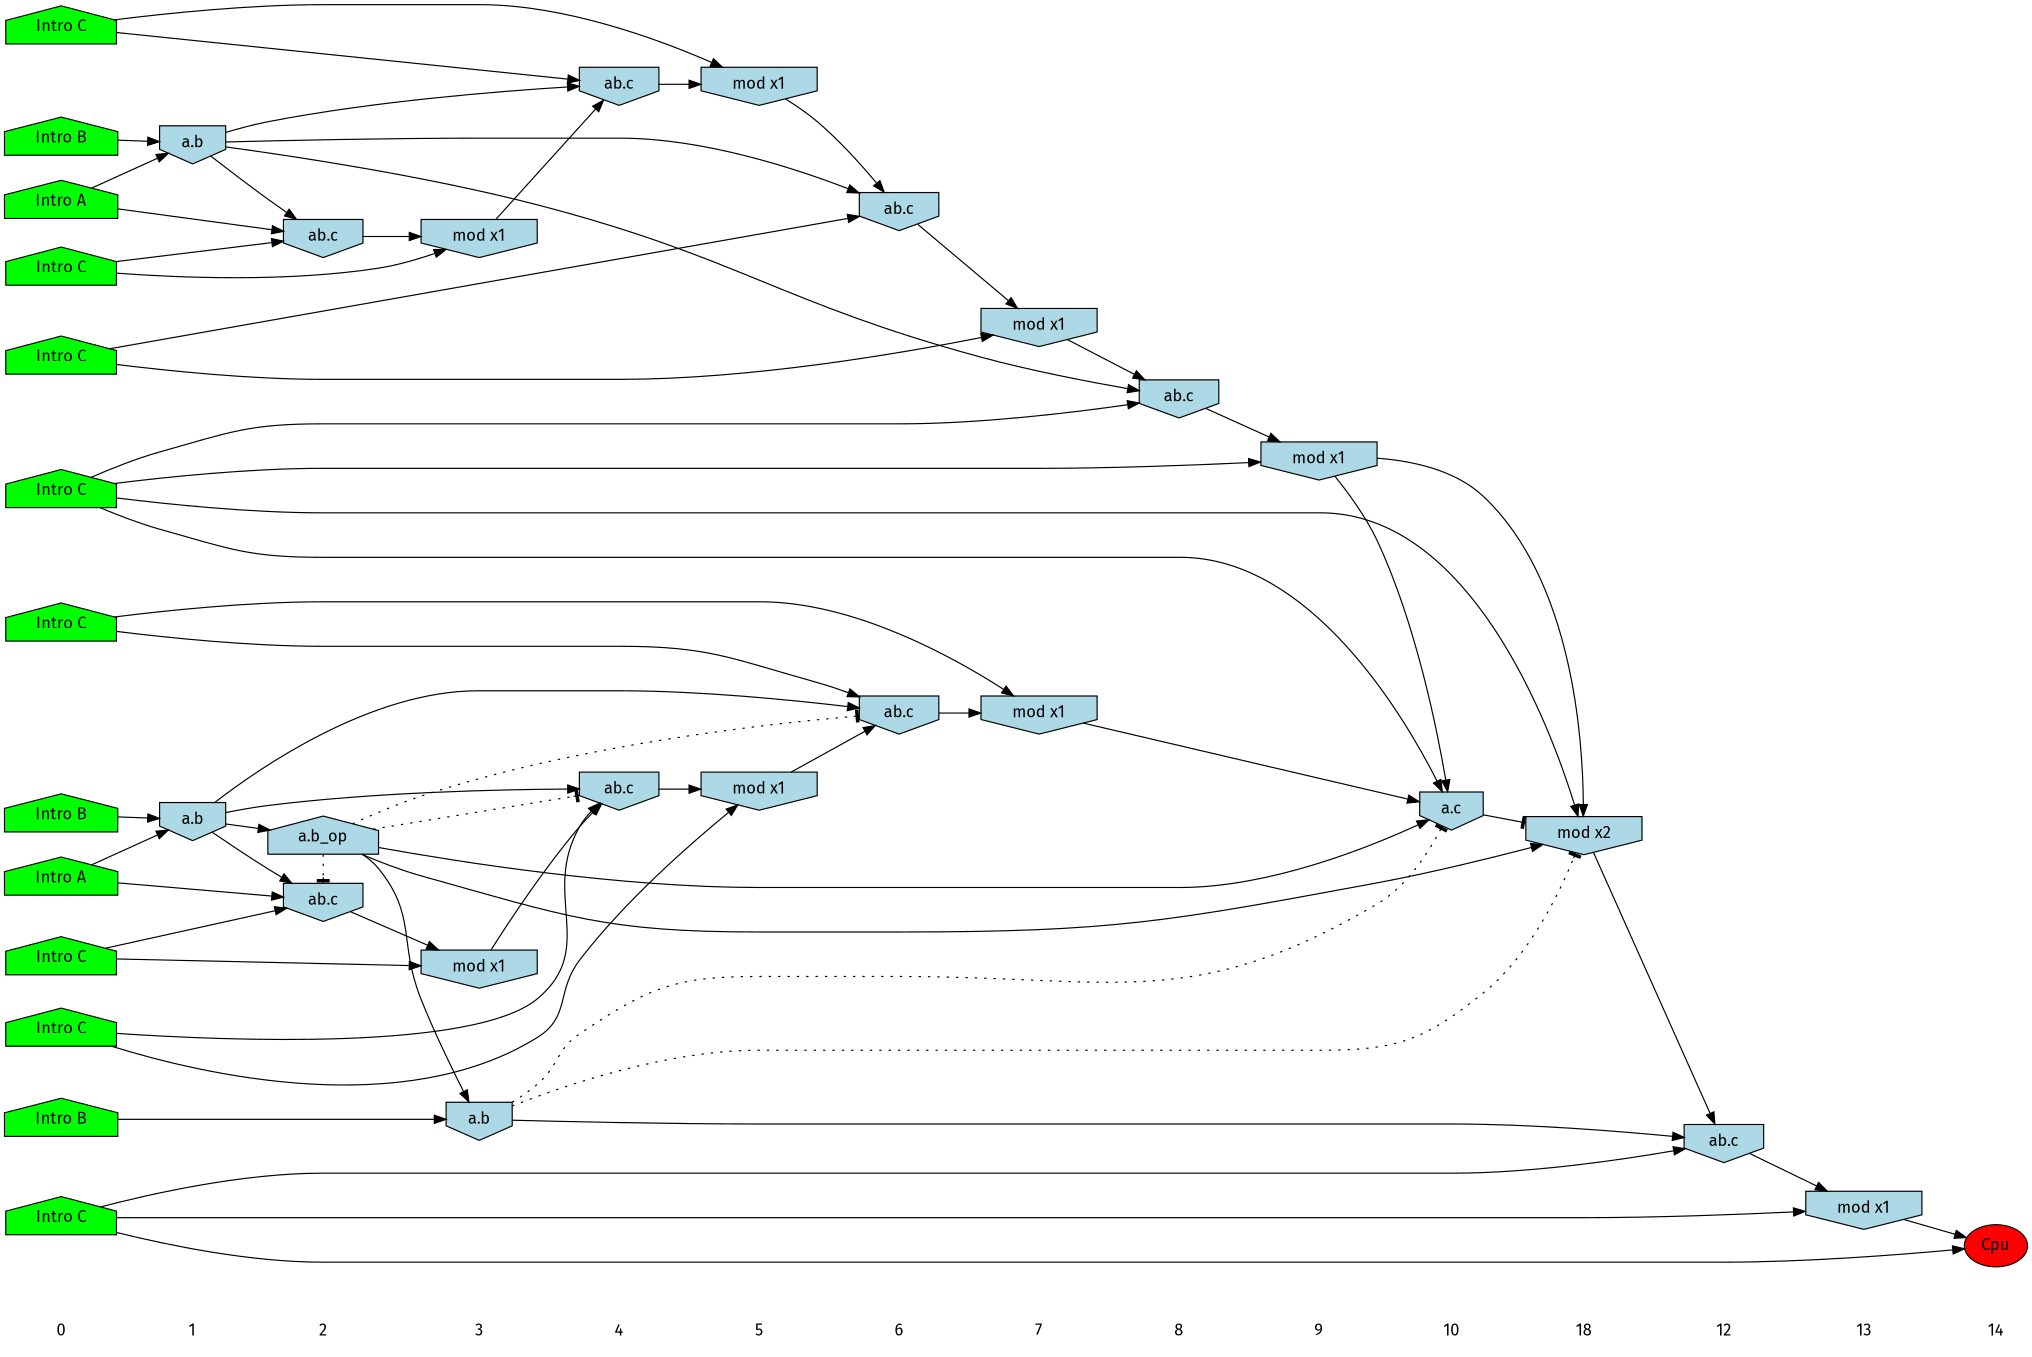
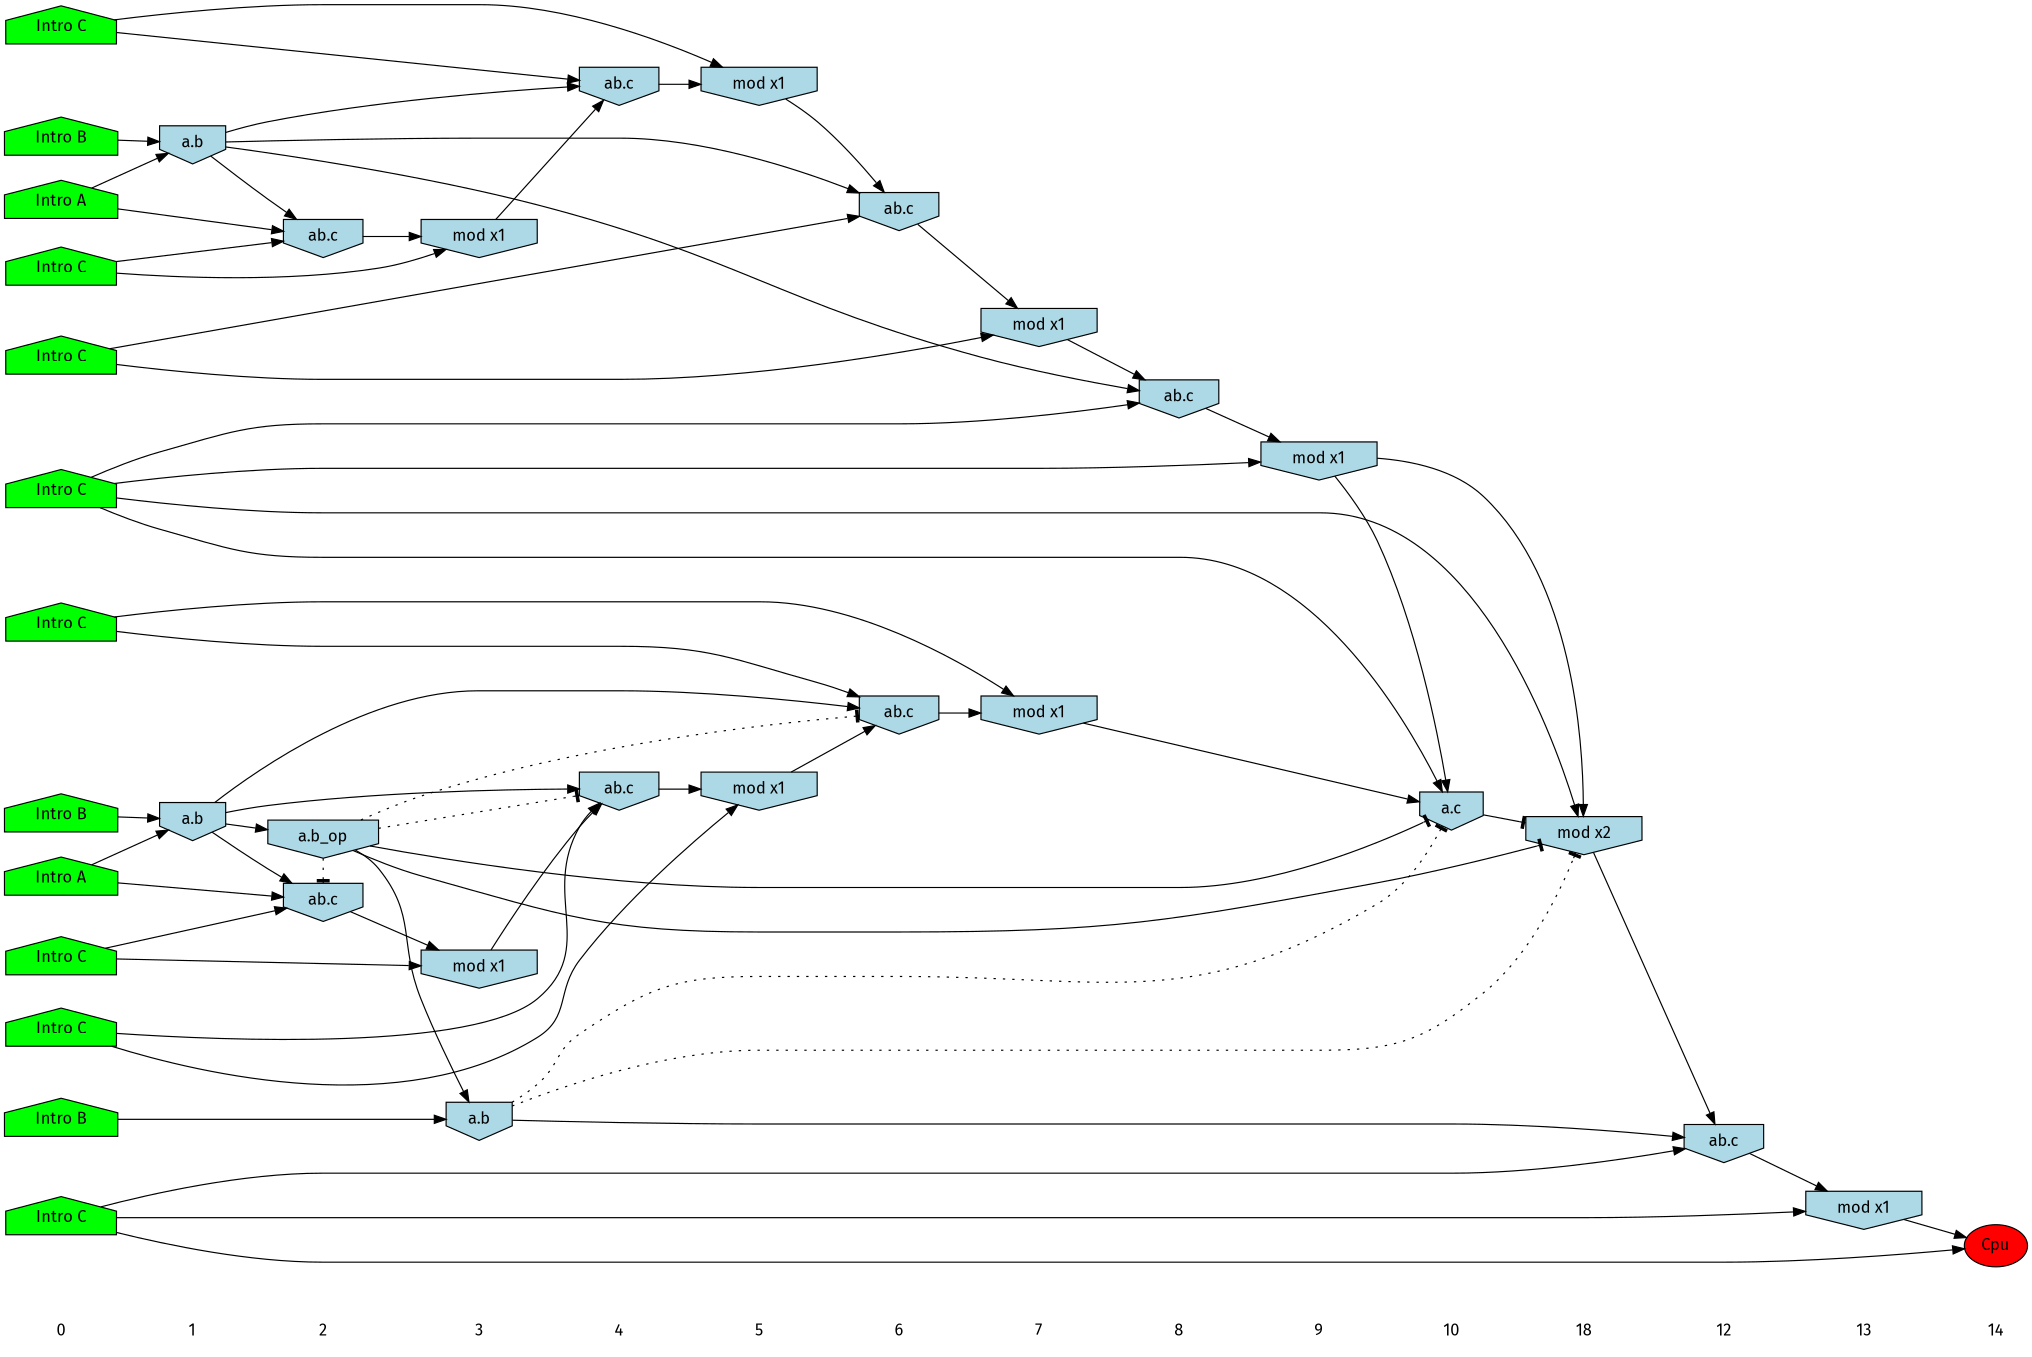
(323, 837) -> (323, 837)
(902, 887) -> (900, 887)
(945, 932) -> (943, 932)
